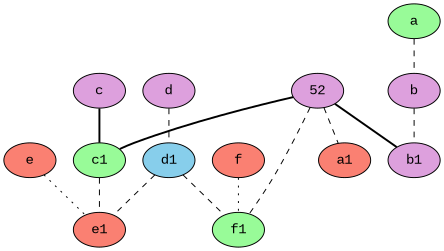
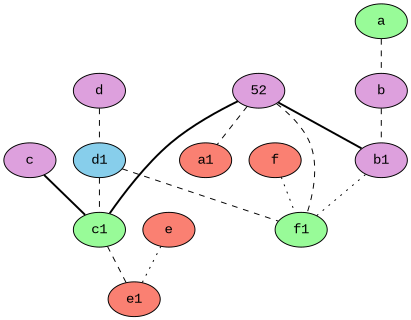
(134, 195) -> (99, 195)
none -> (341, 195)
